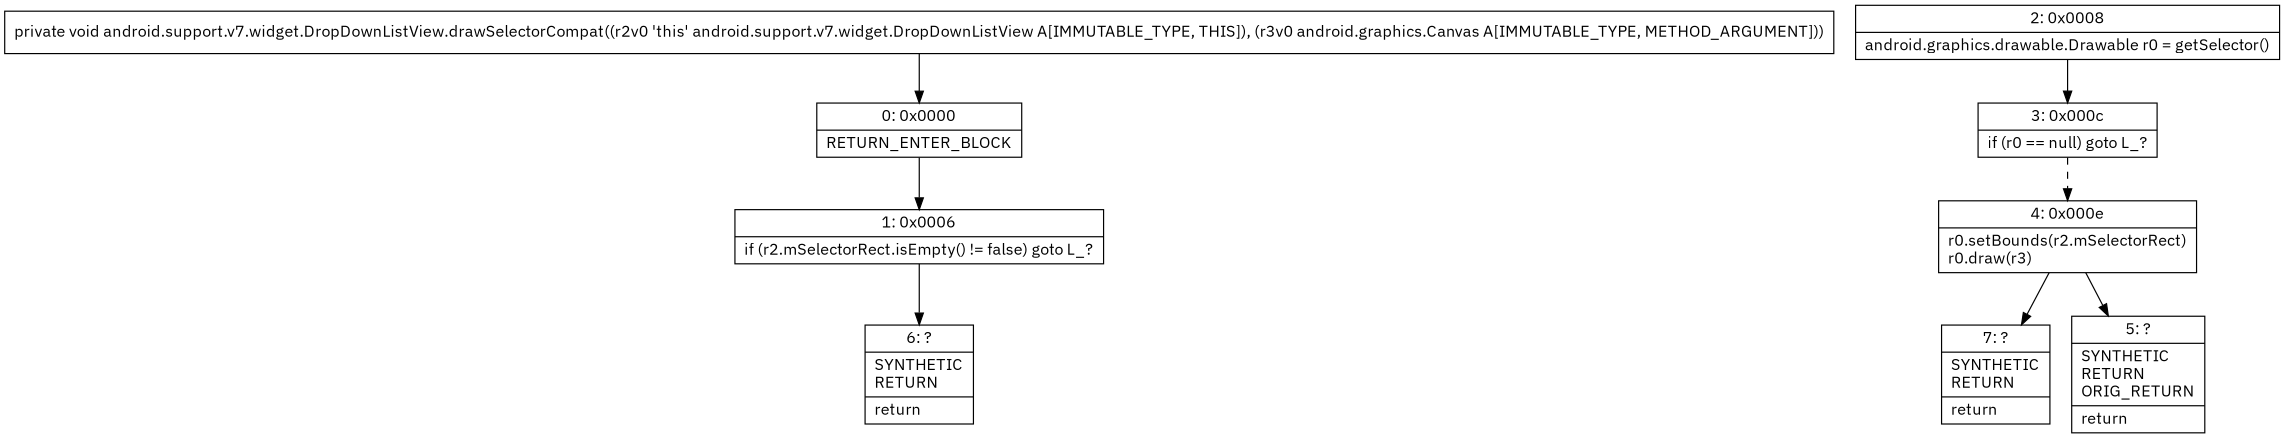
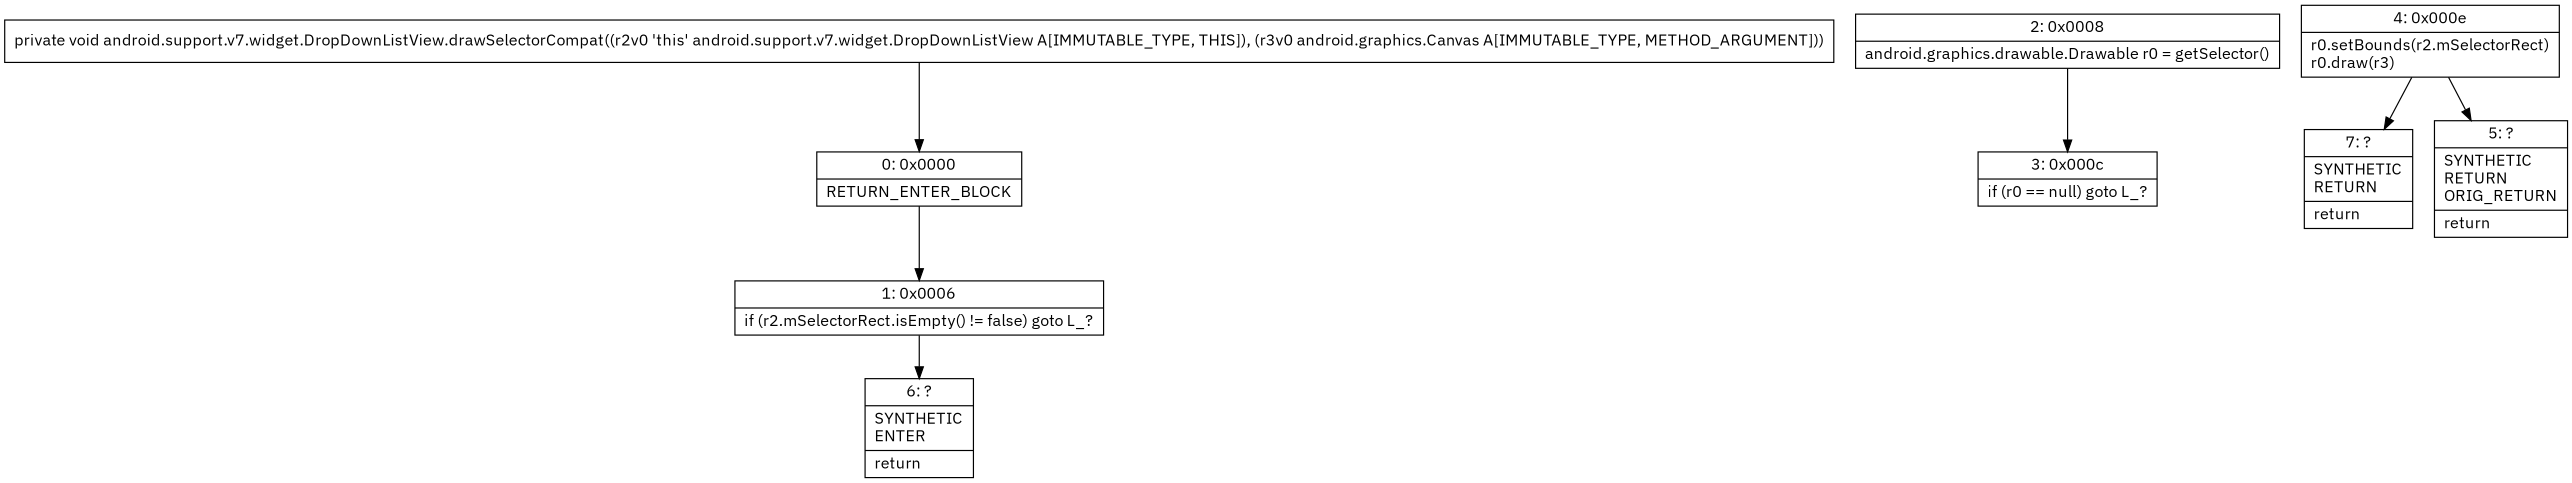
(2068, 173) -> none
(907, 383) -> (900, 436)
